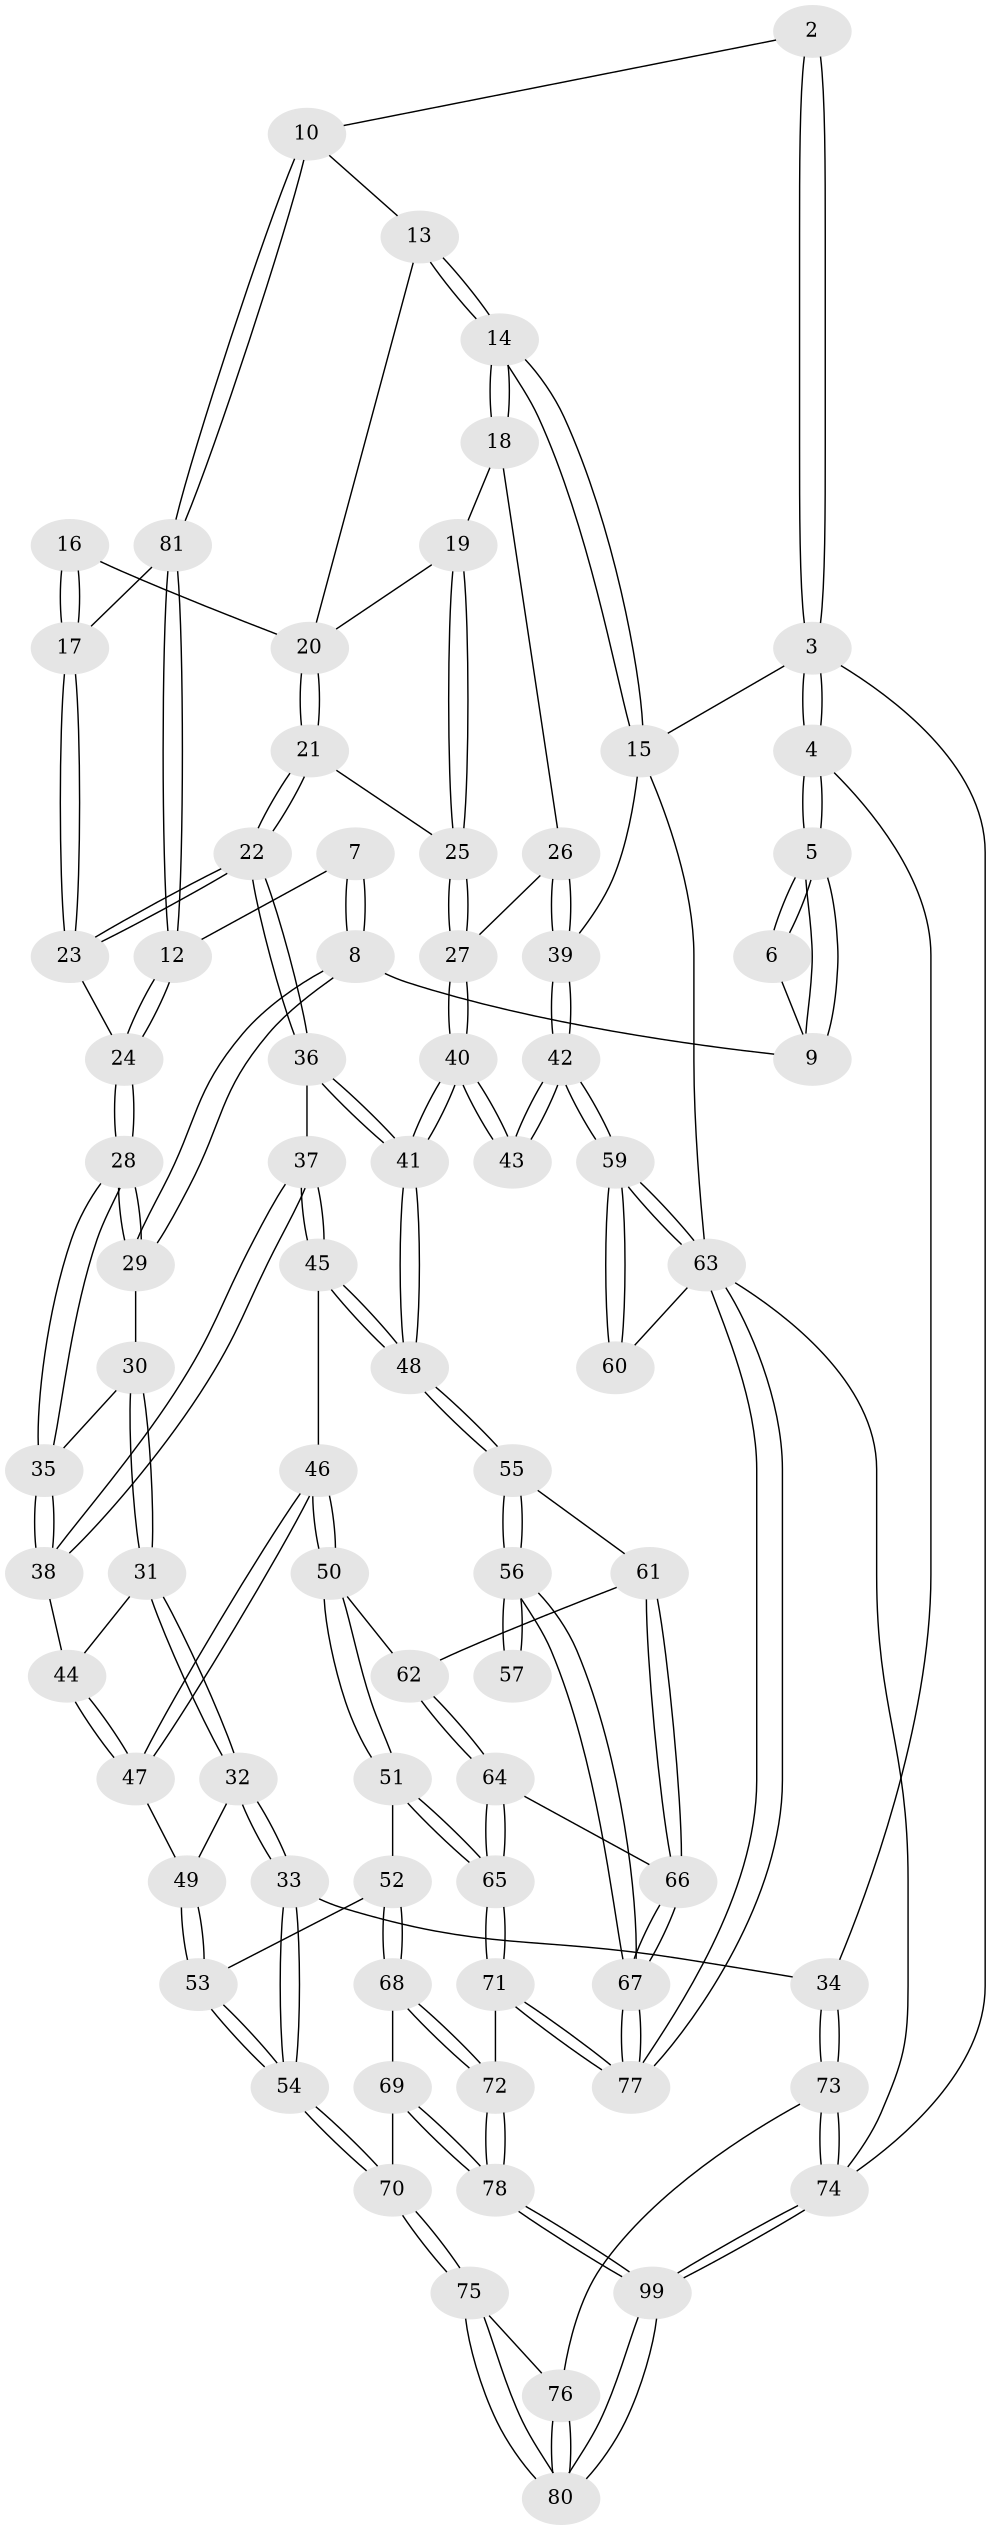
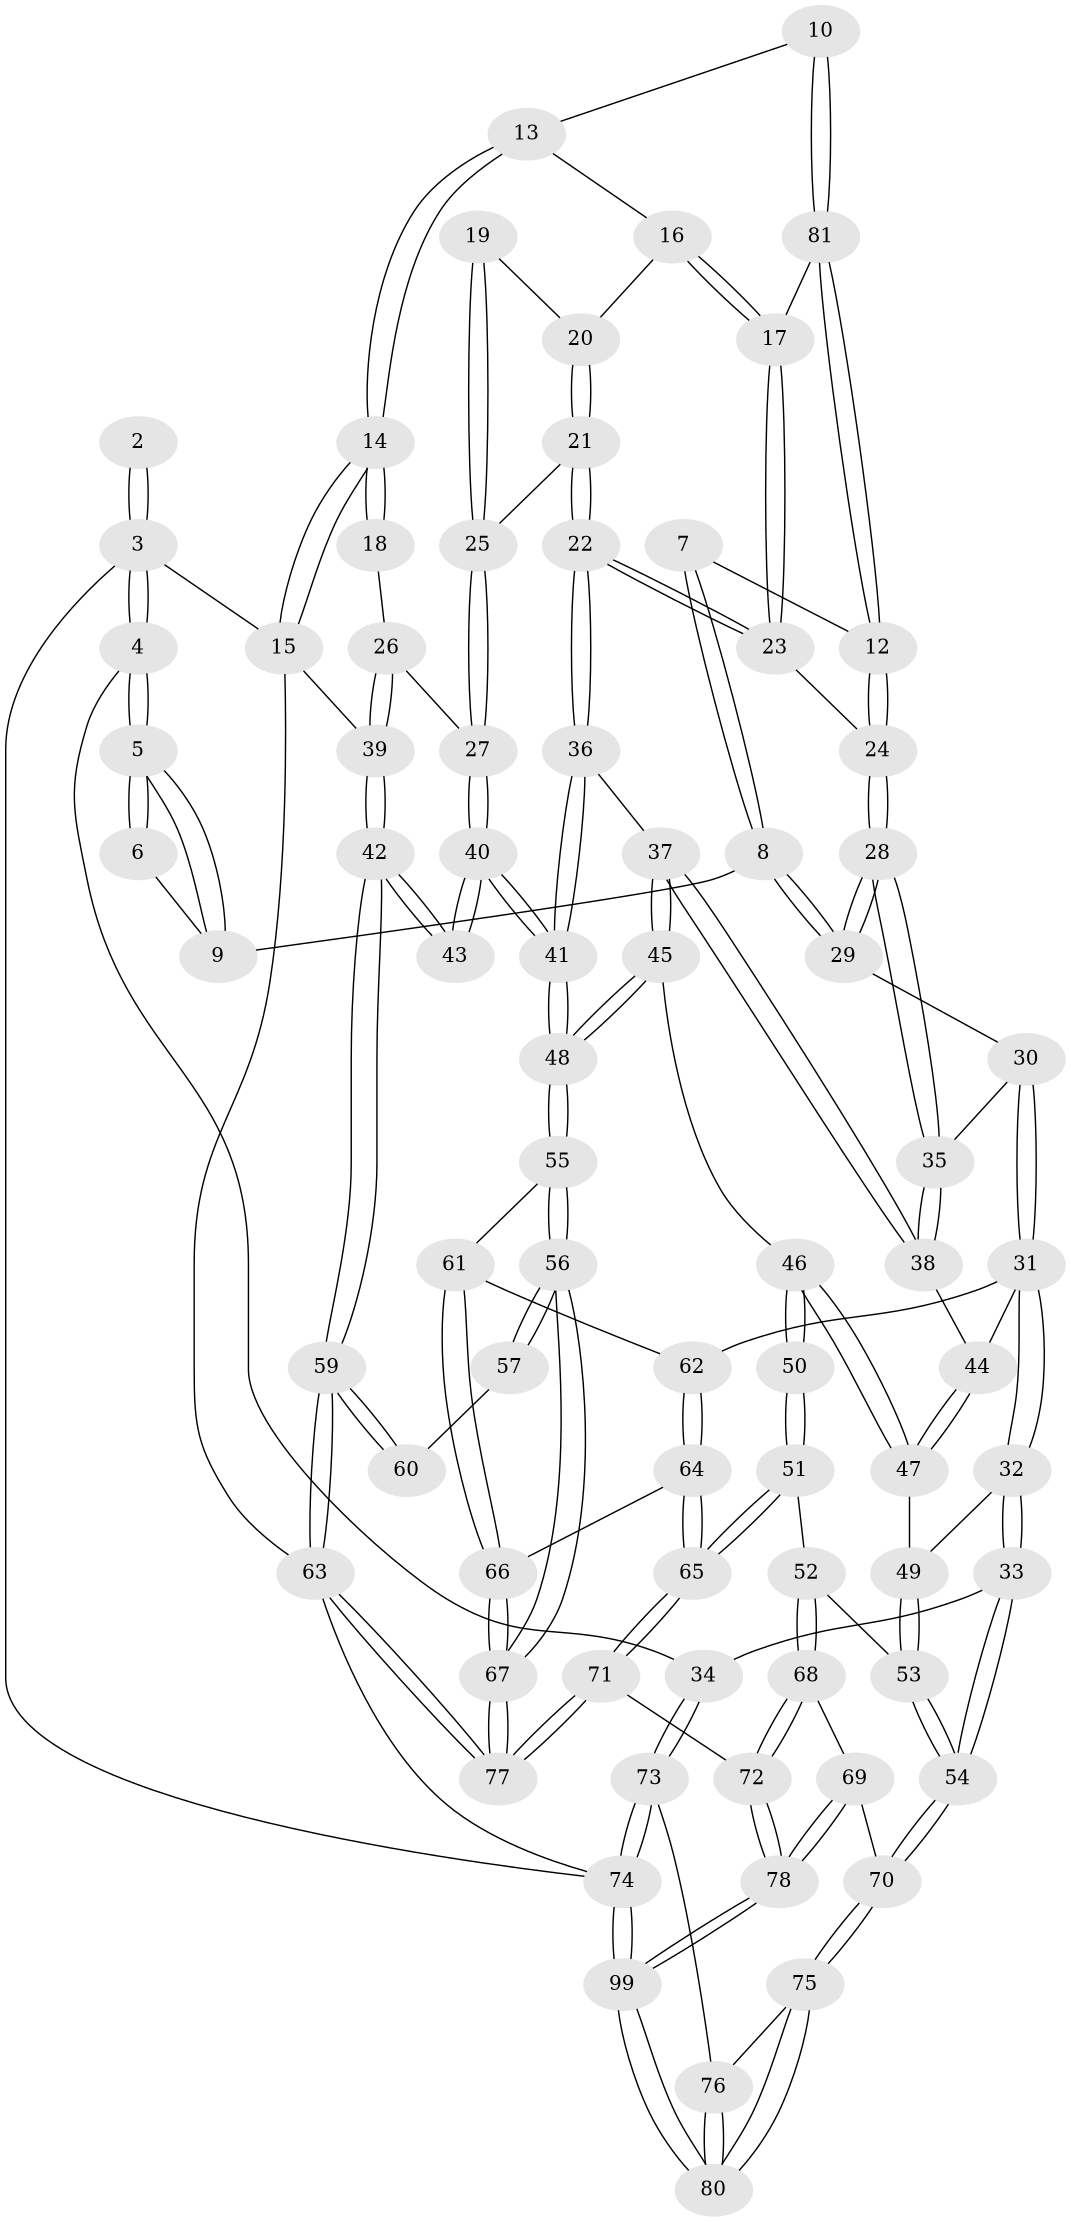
(560, 83) -> none
(365, 443) -> (600, 186)
(479, 494) -> none
(661, 1316) -> (458, 1419)
(370, 1625) -> (860, 1316)
